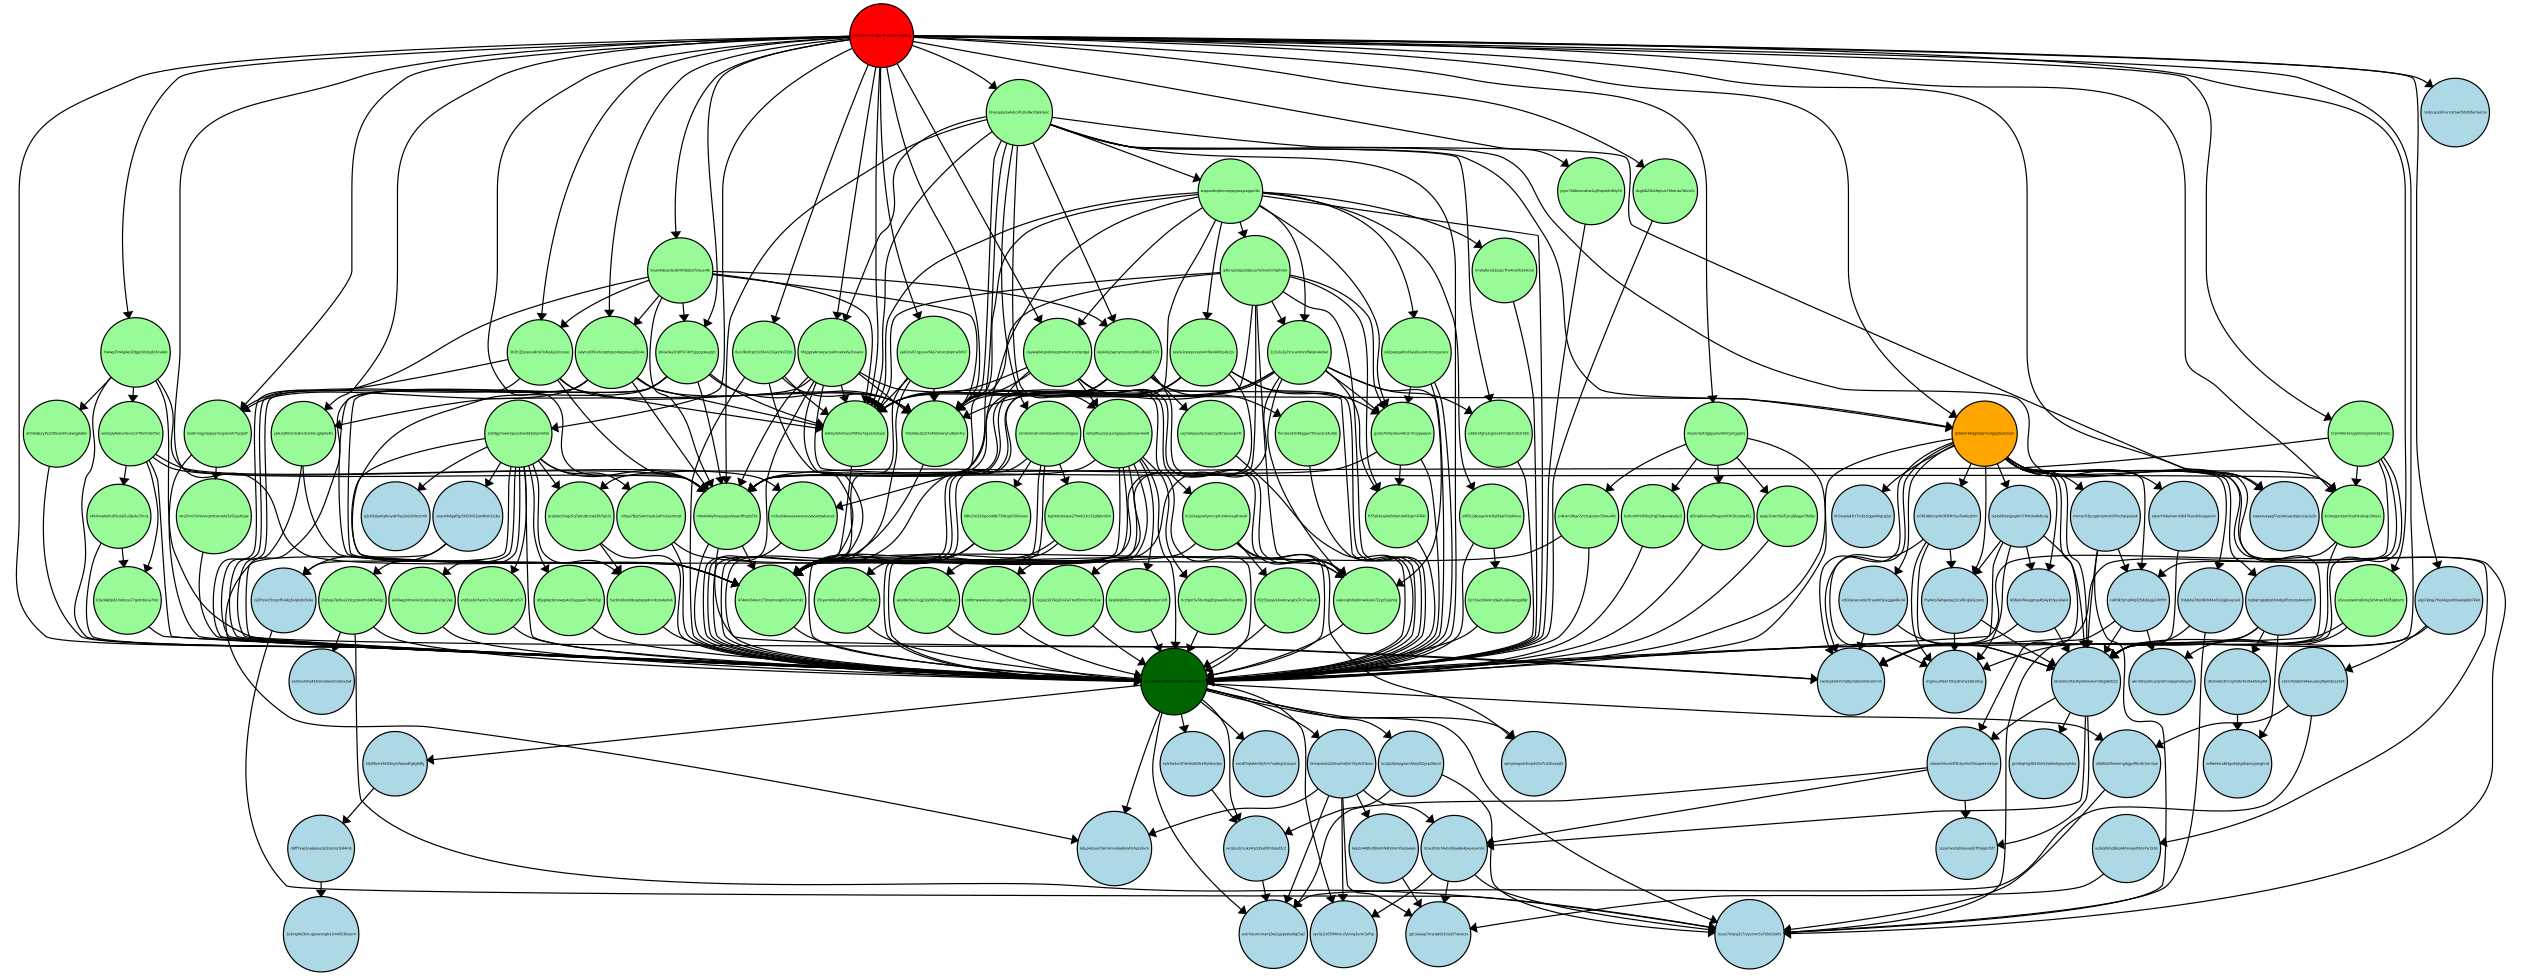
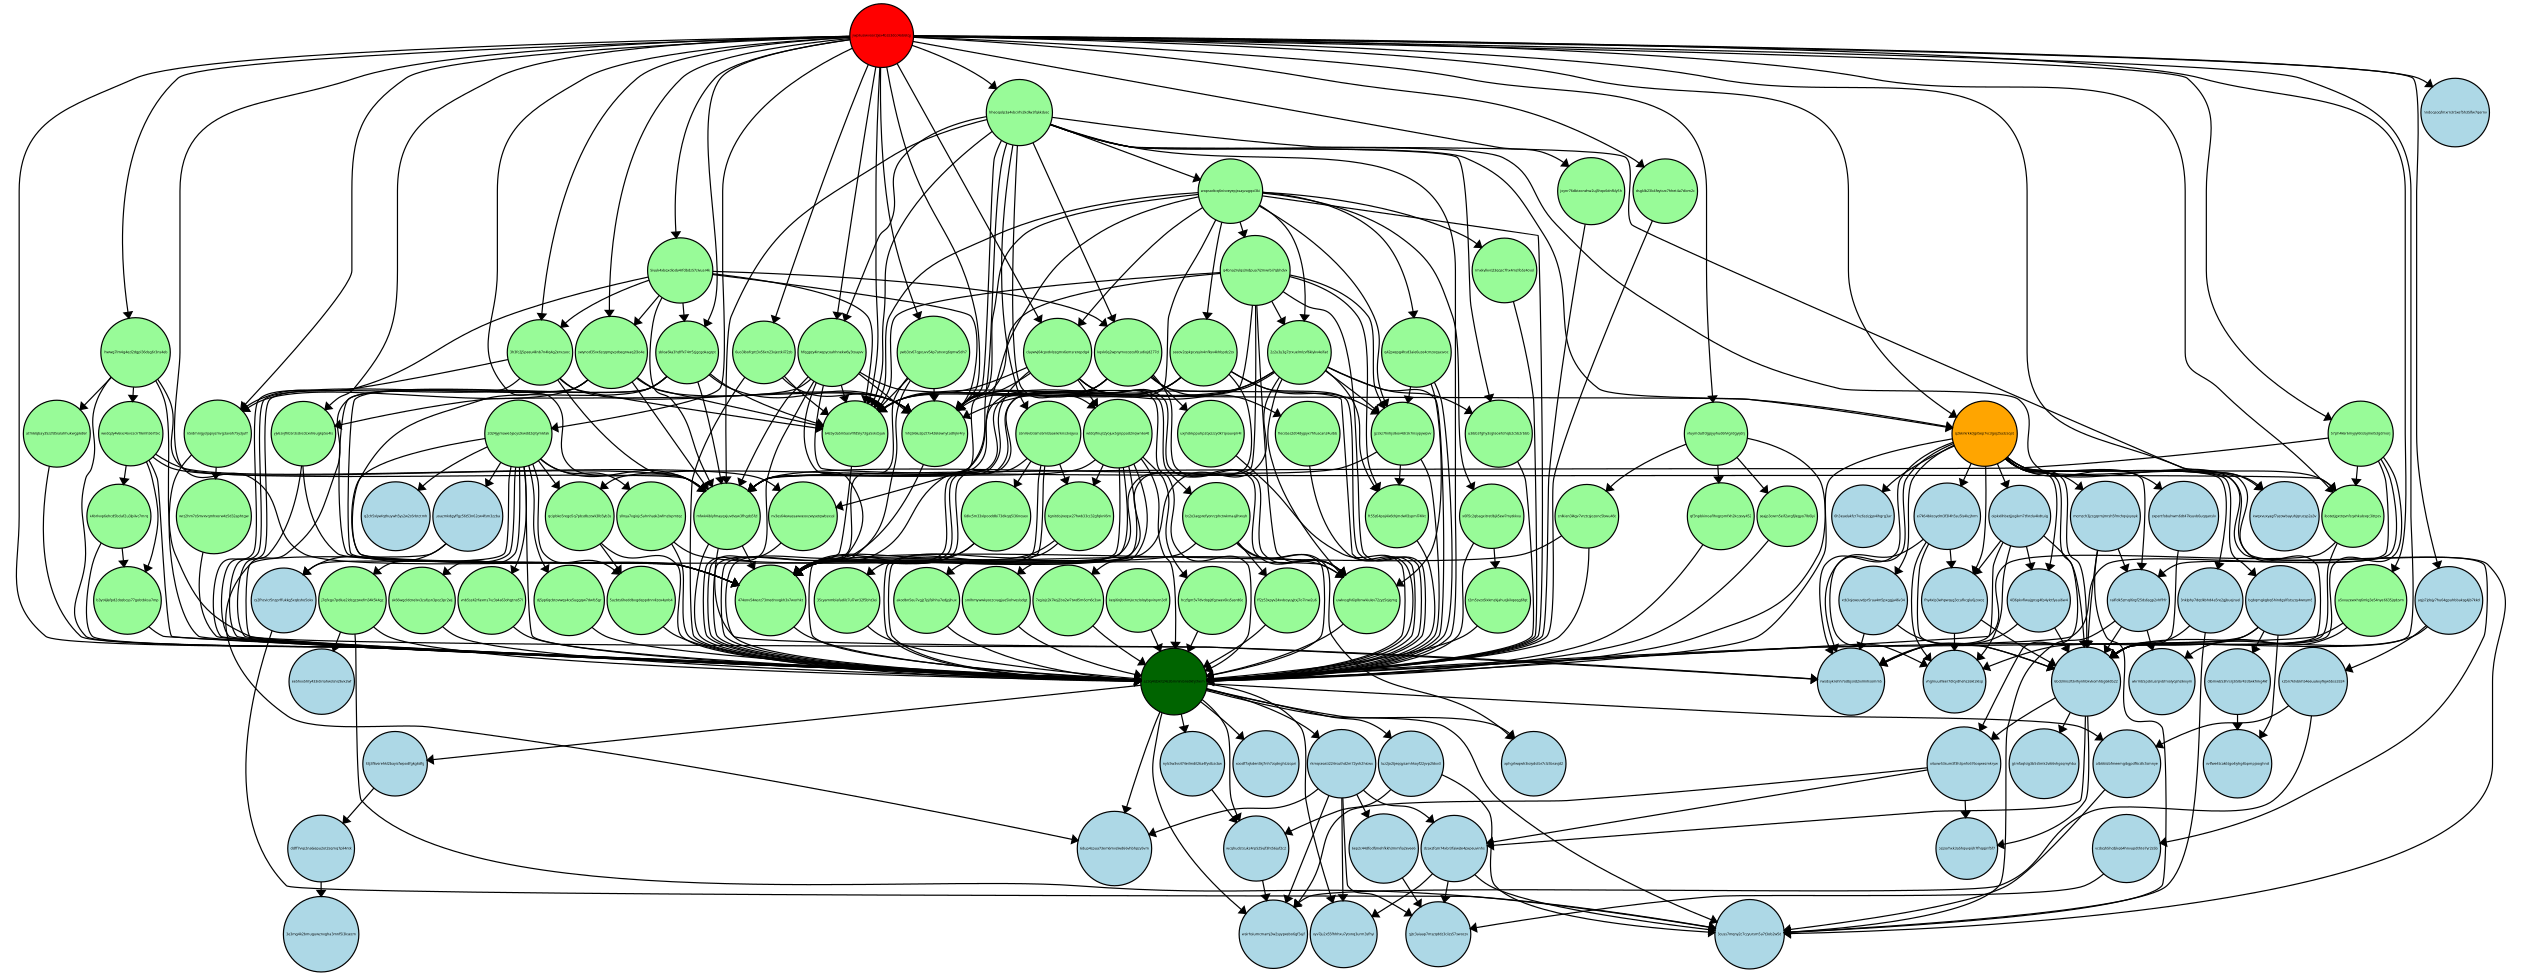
(838, 478) -> none
(1153, 511) -> (1100, 473)
(651, 516) -> (651, 516)
(1653, 516) -> none
